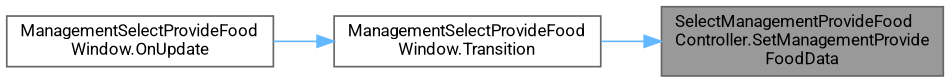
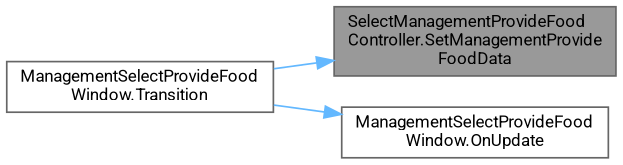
(295, 41) -> (299, 109)
